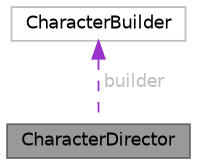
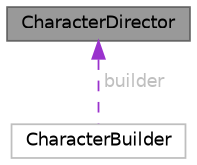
(99, 91) -> (99, 91)
